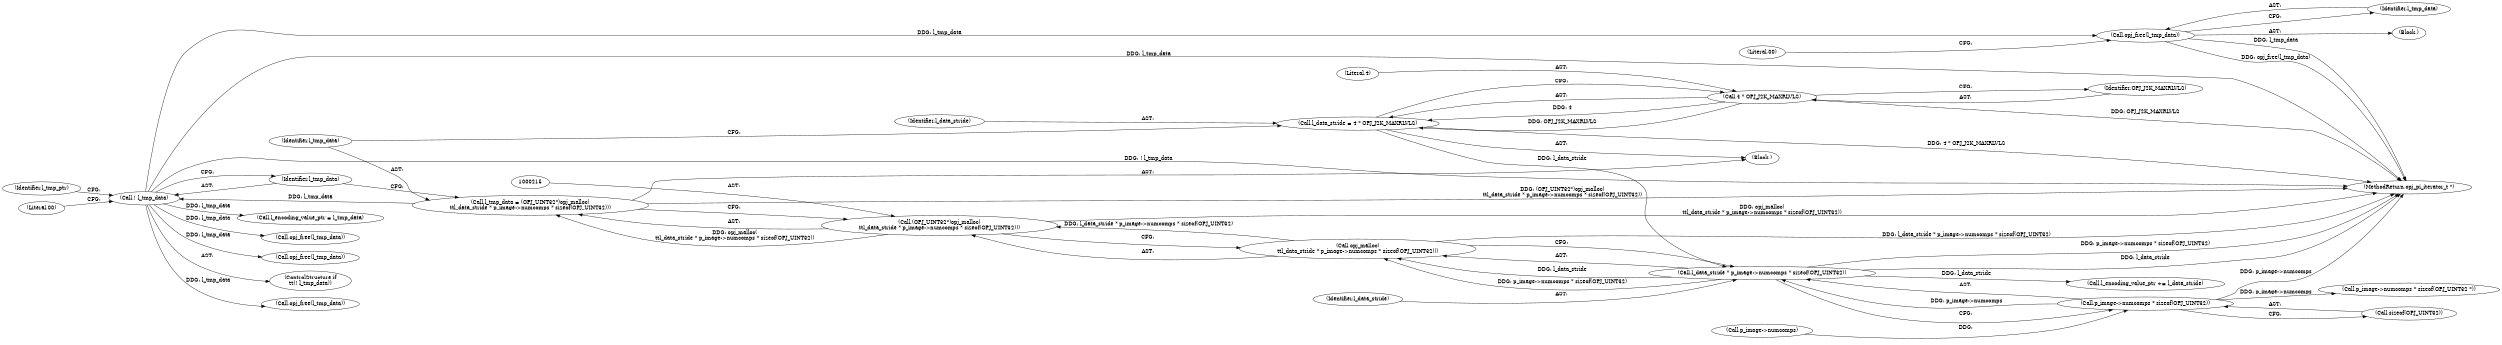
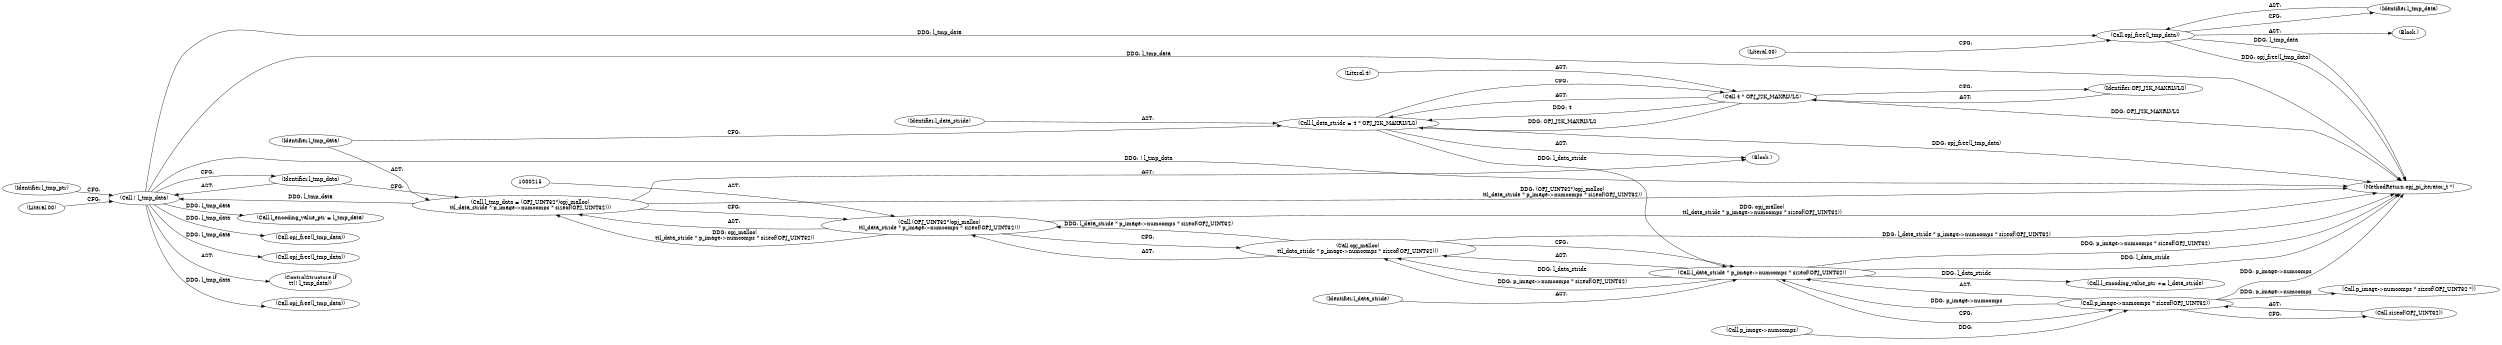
(1967, 144) -> (1967, 144)
